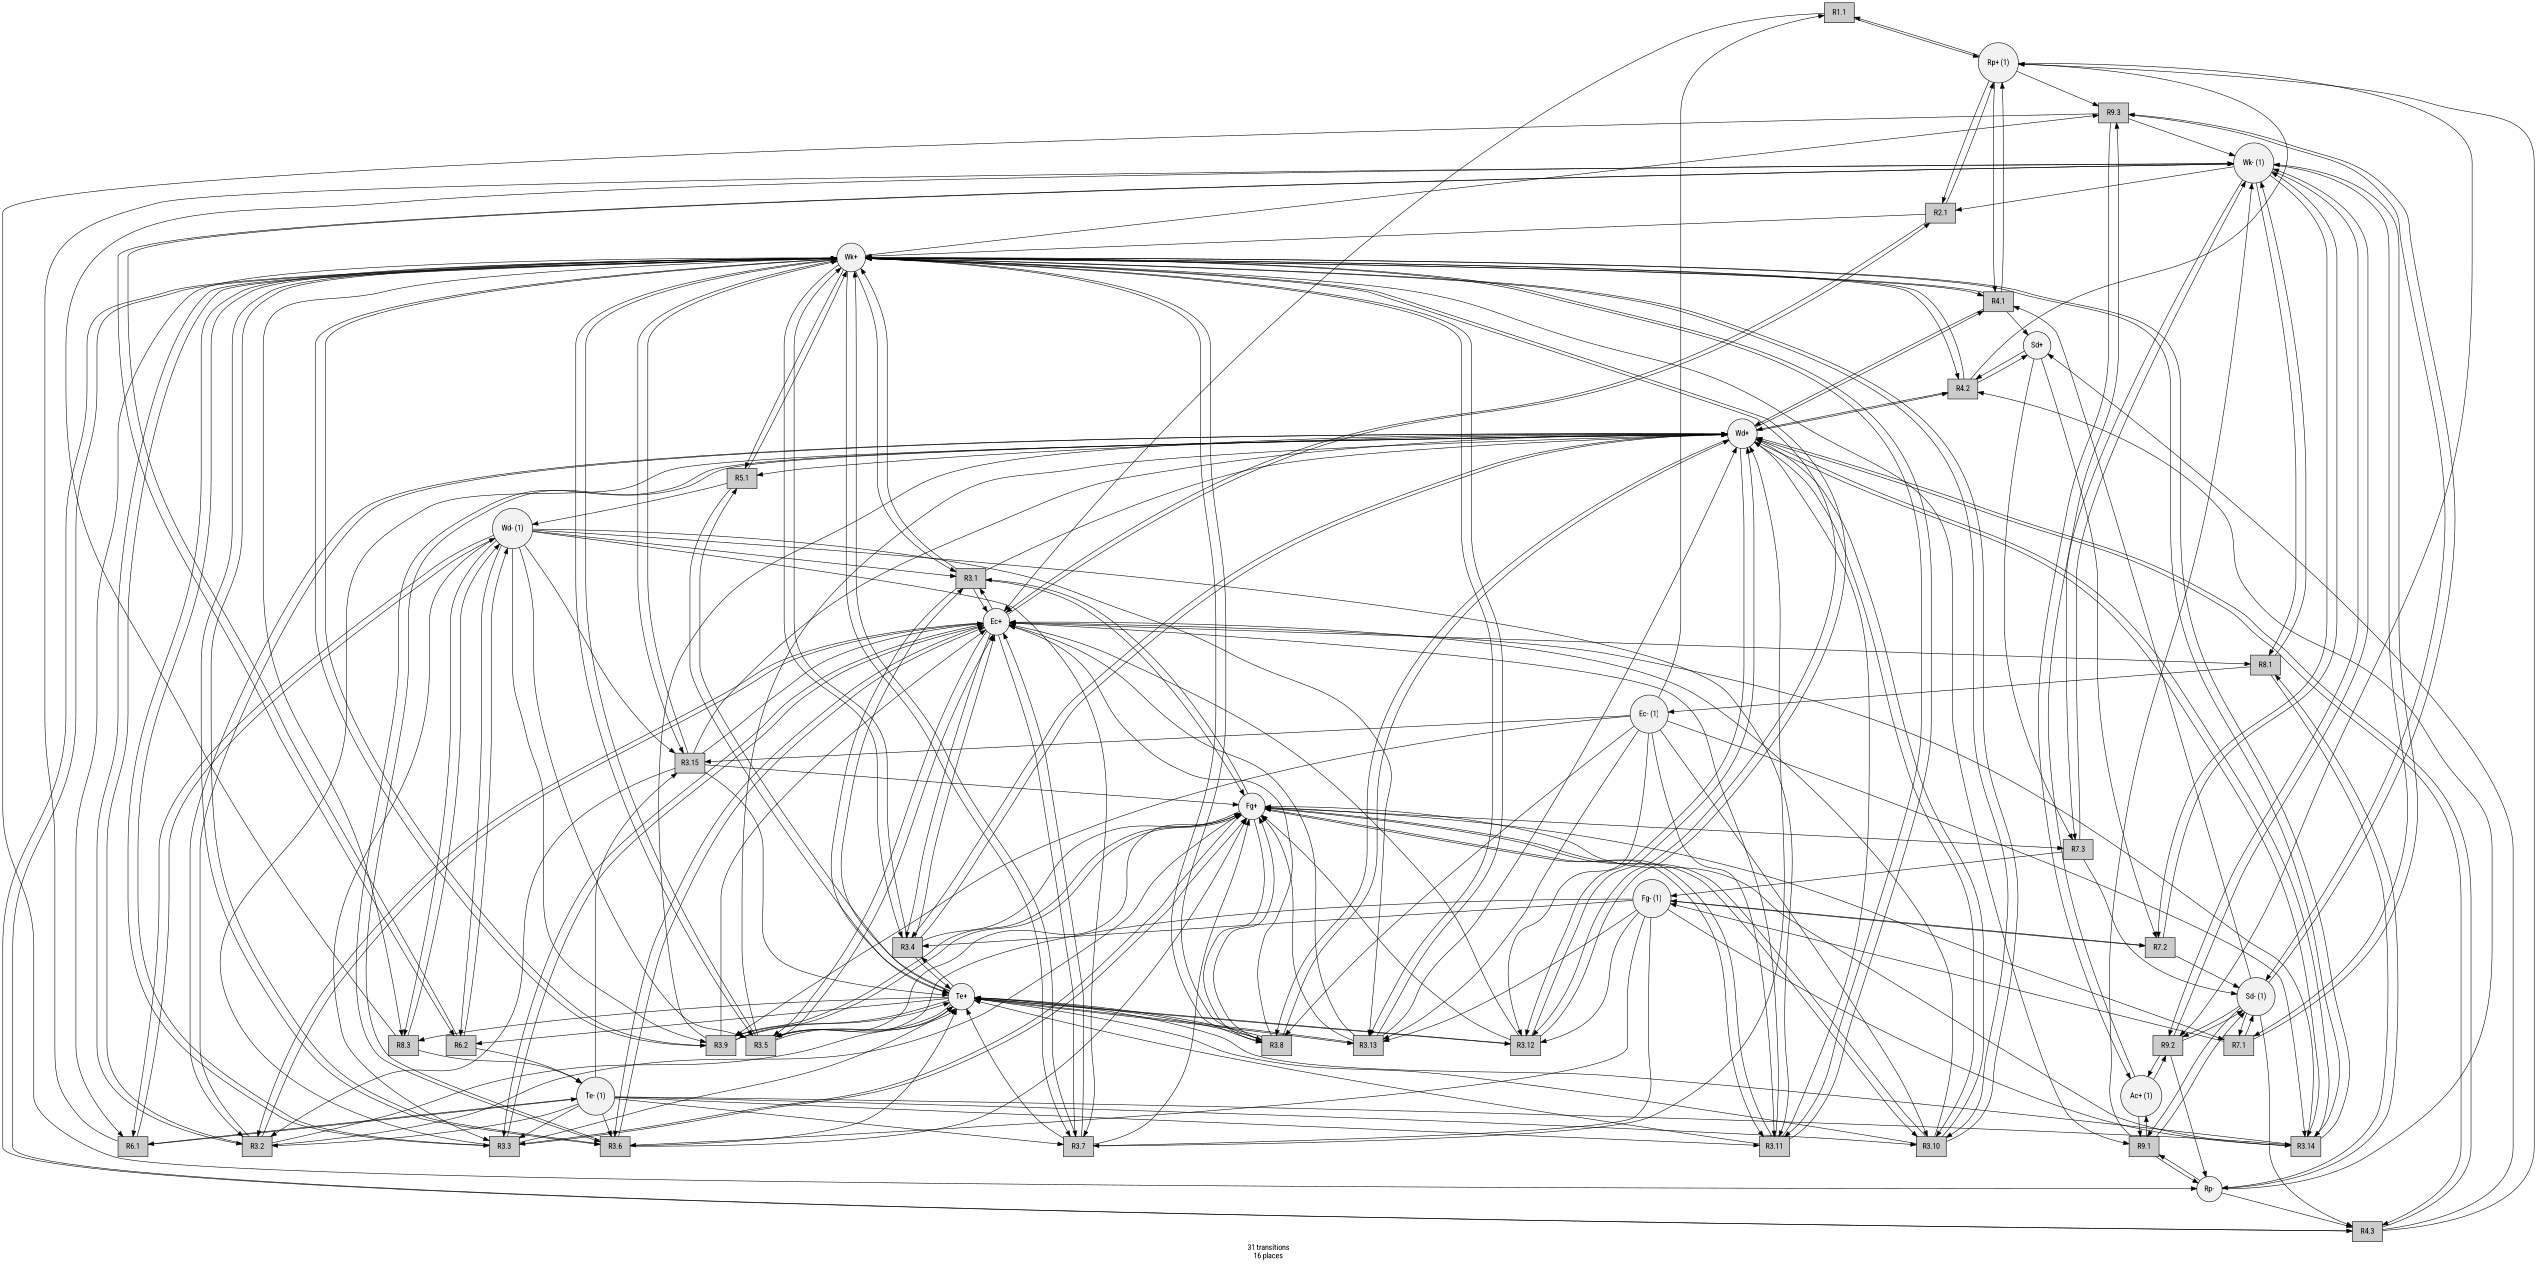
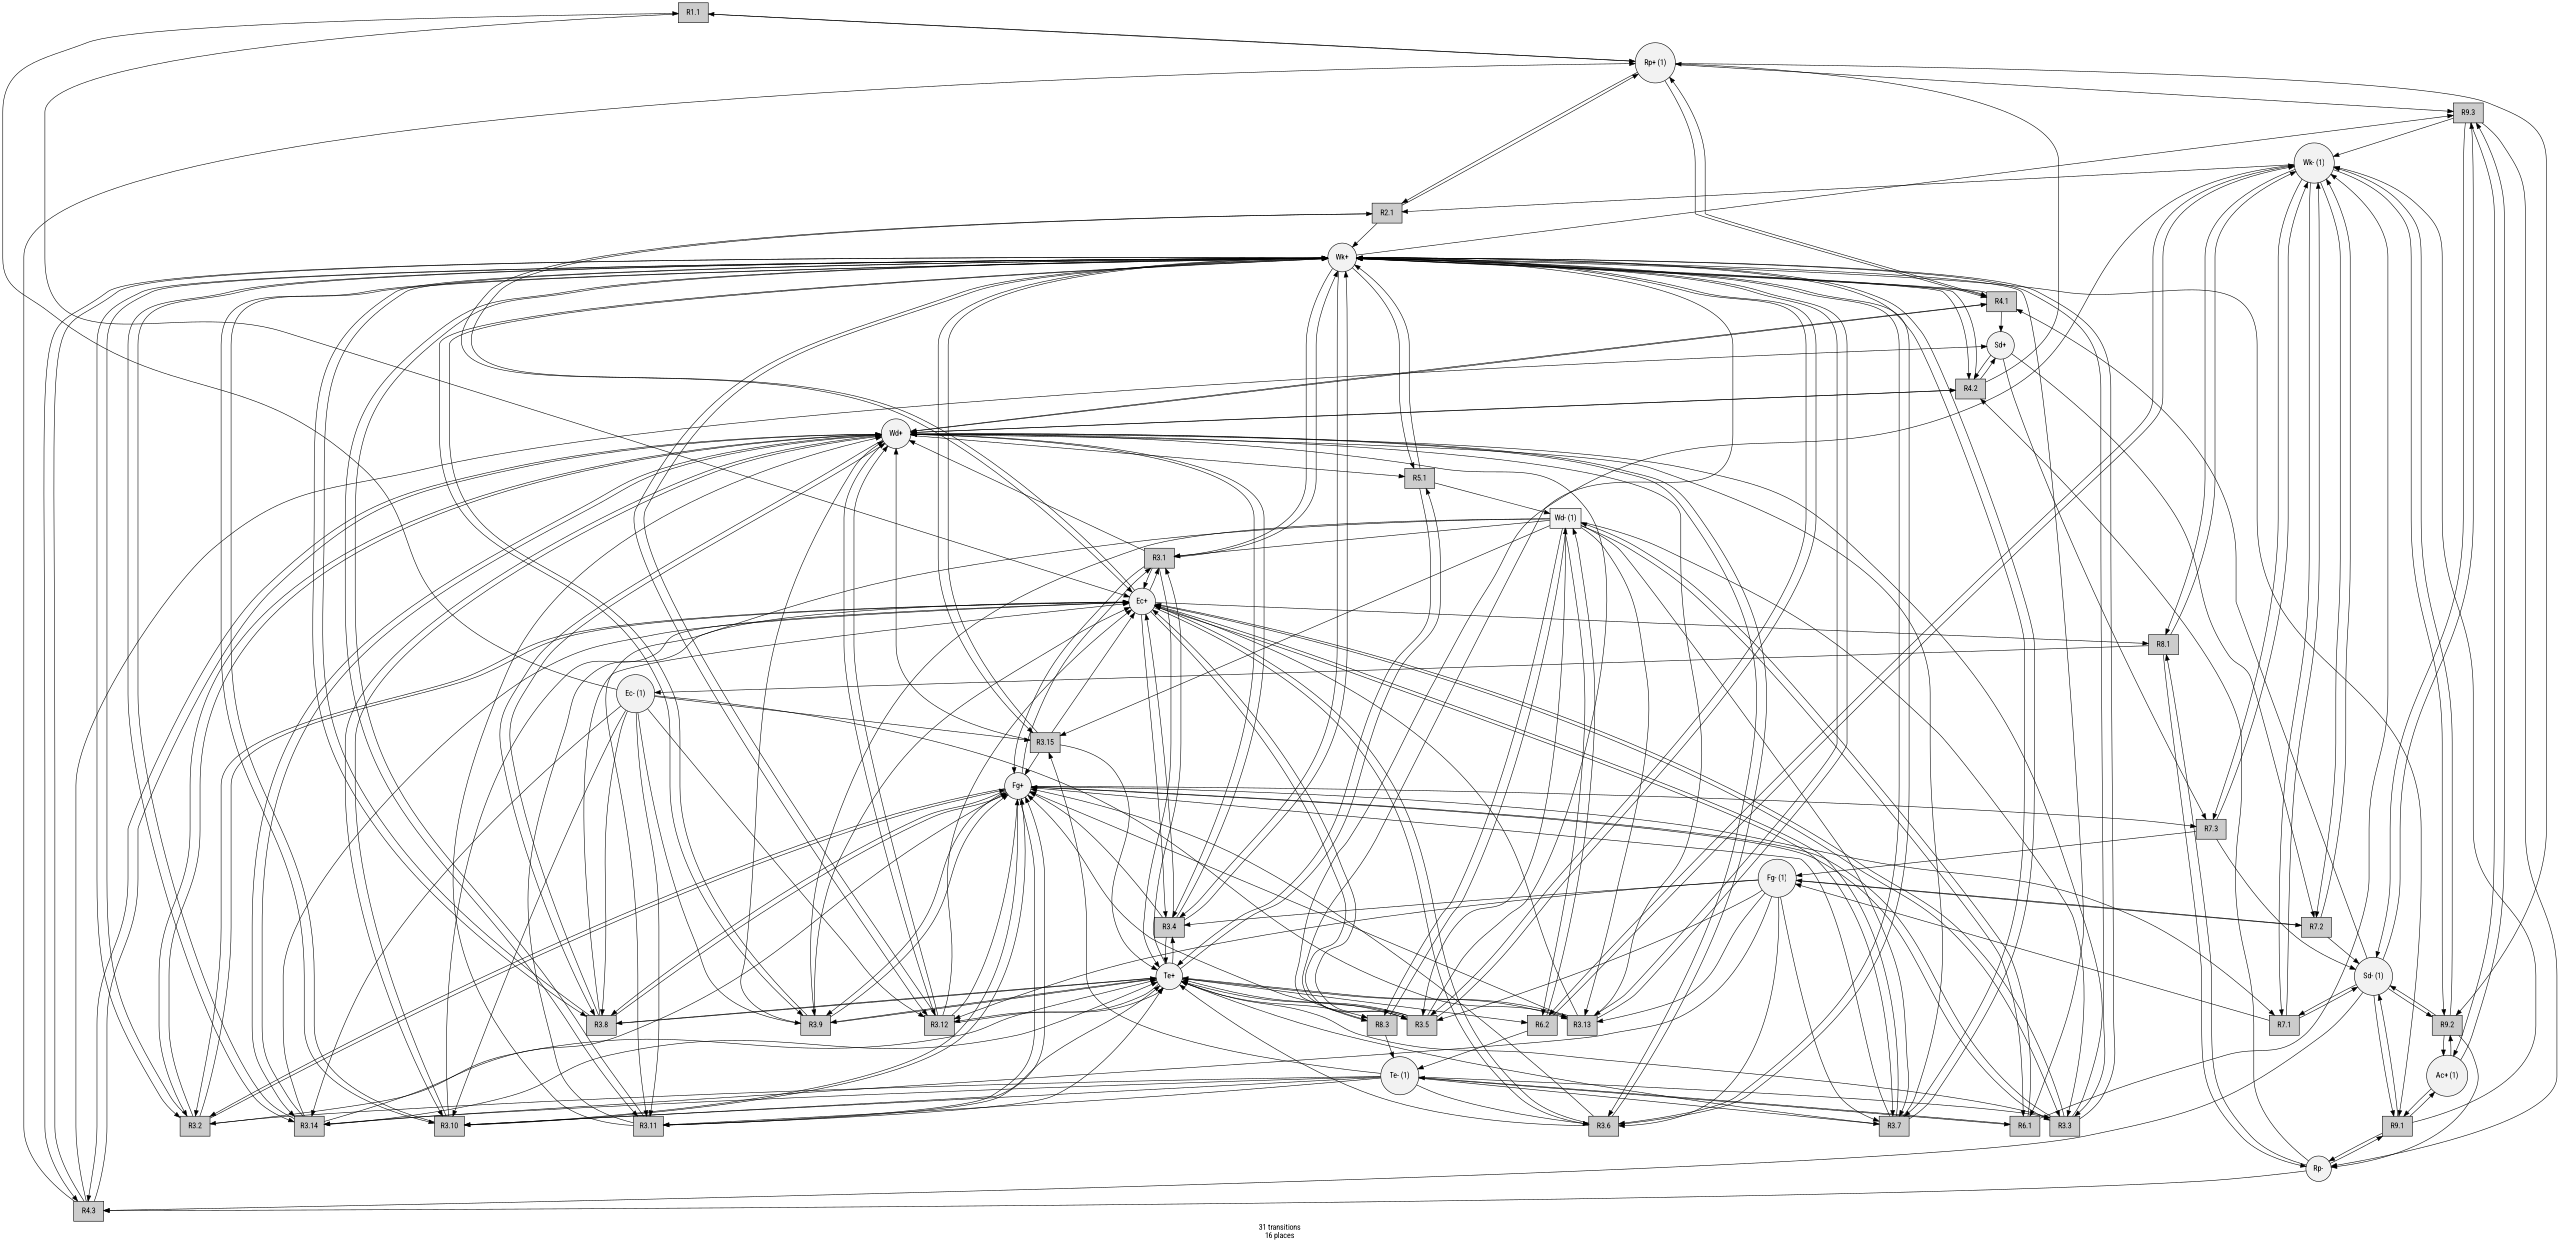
(513, 528) -> (1566, 518)
(519, 992) -> (600, 925)
